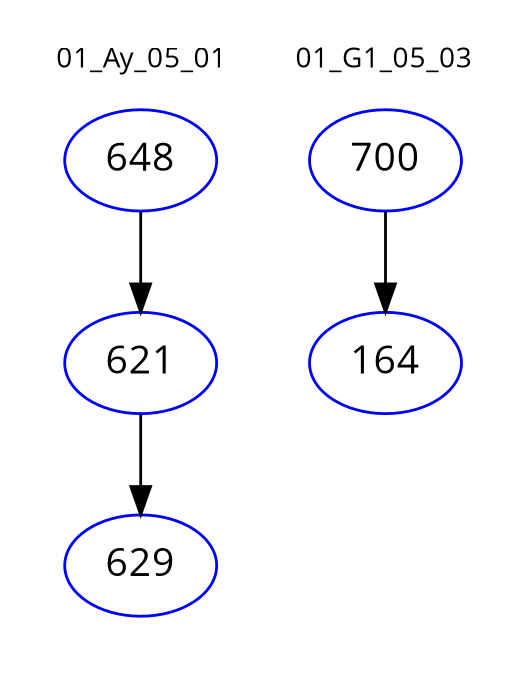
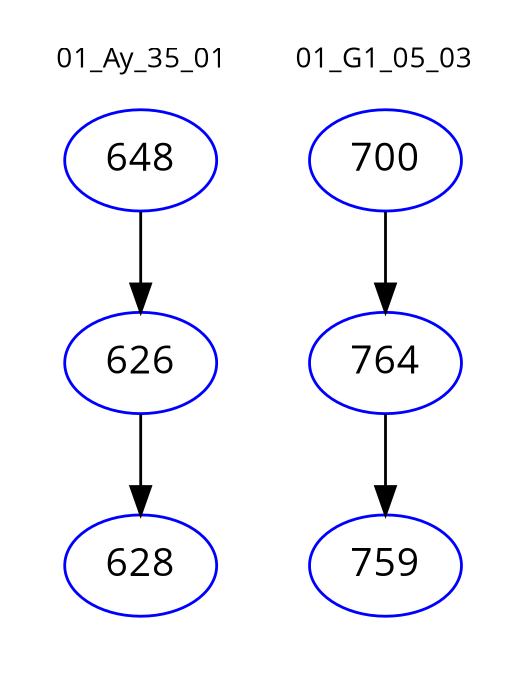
(142, 60) -> (142, 60)
(141, 363) -> (141, 363)
(386, 363) -> (386, 363)
(141, 566) -> (141, 566)
none -> (386, 566)
